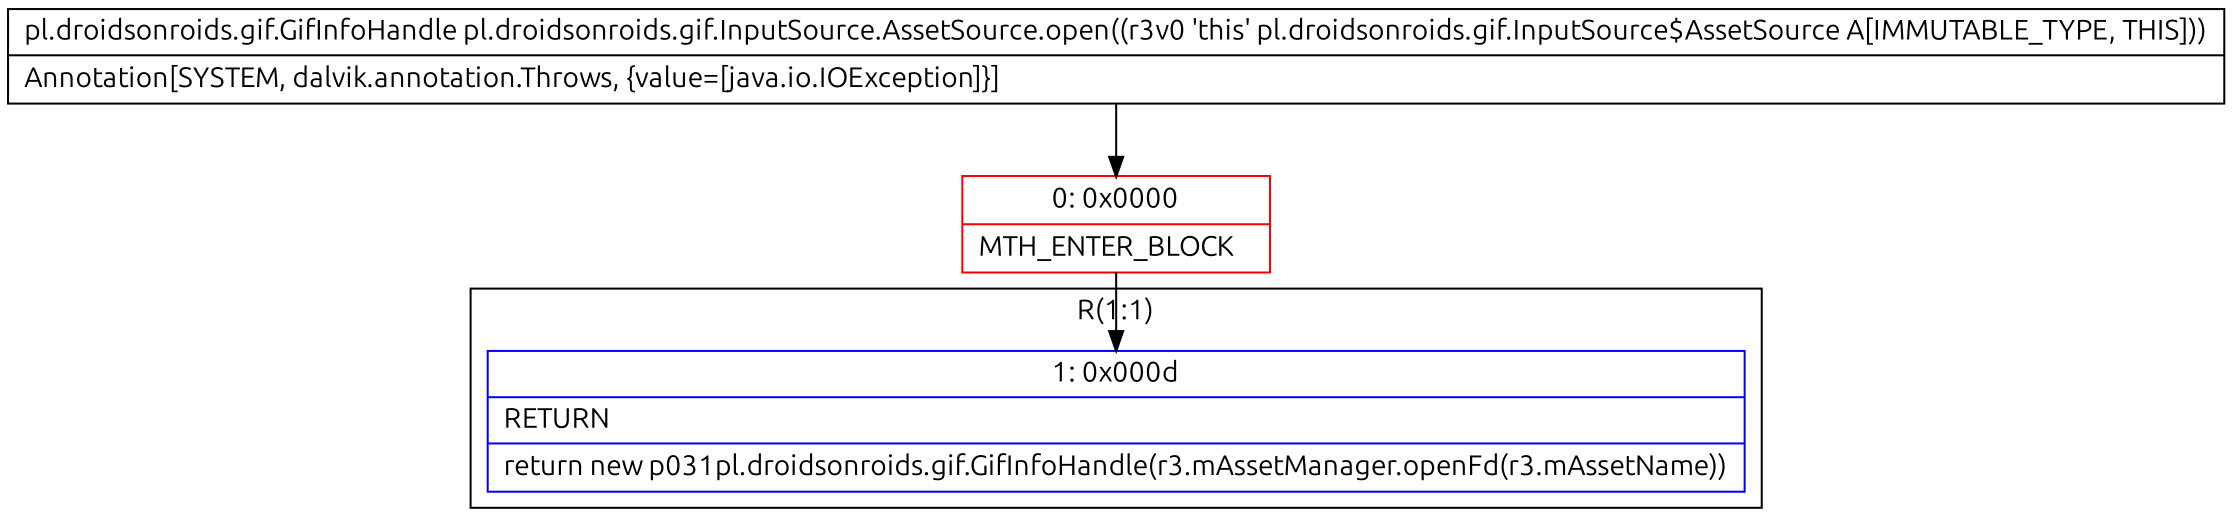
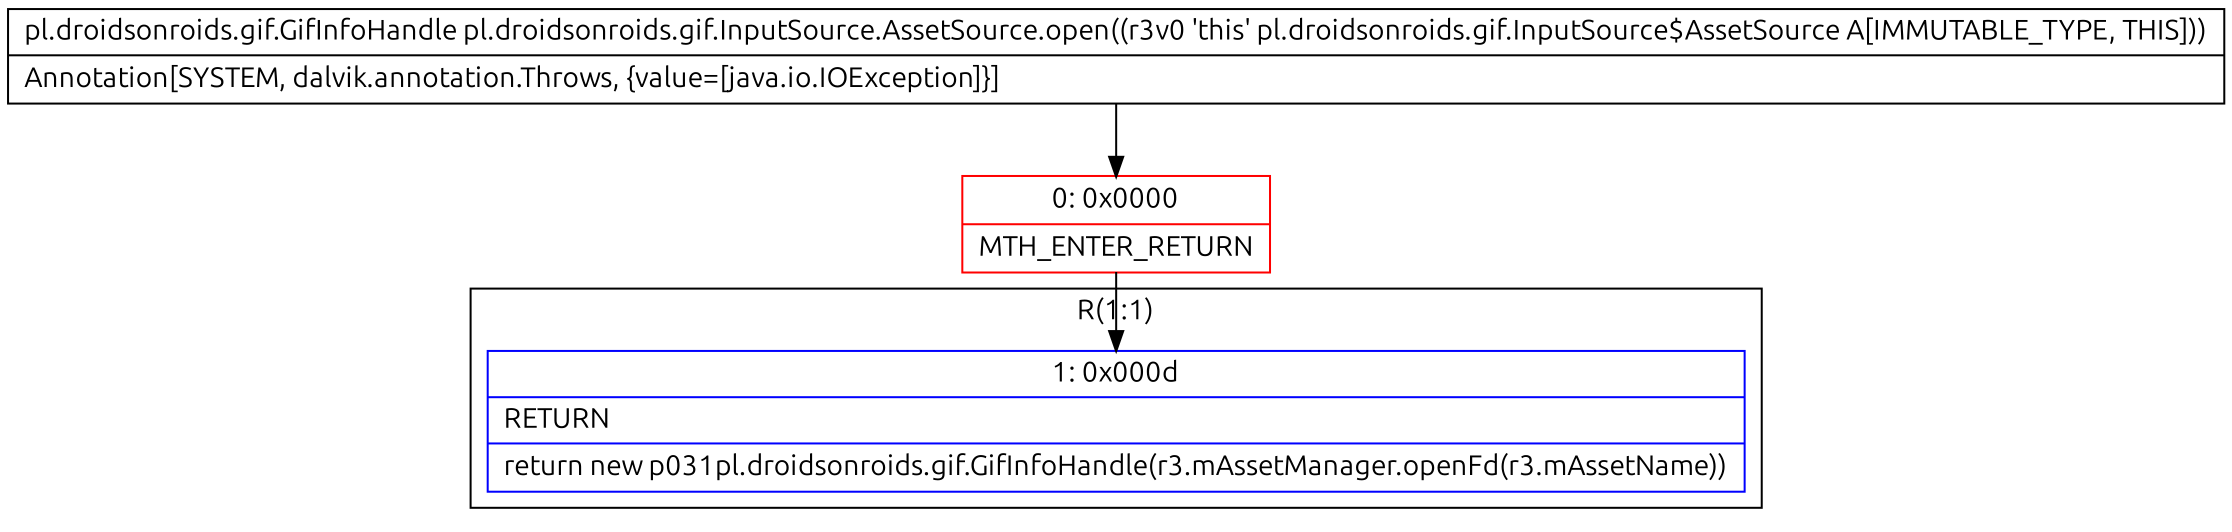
(1106, 247) -> (1116, 247)
